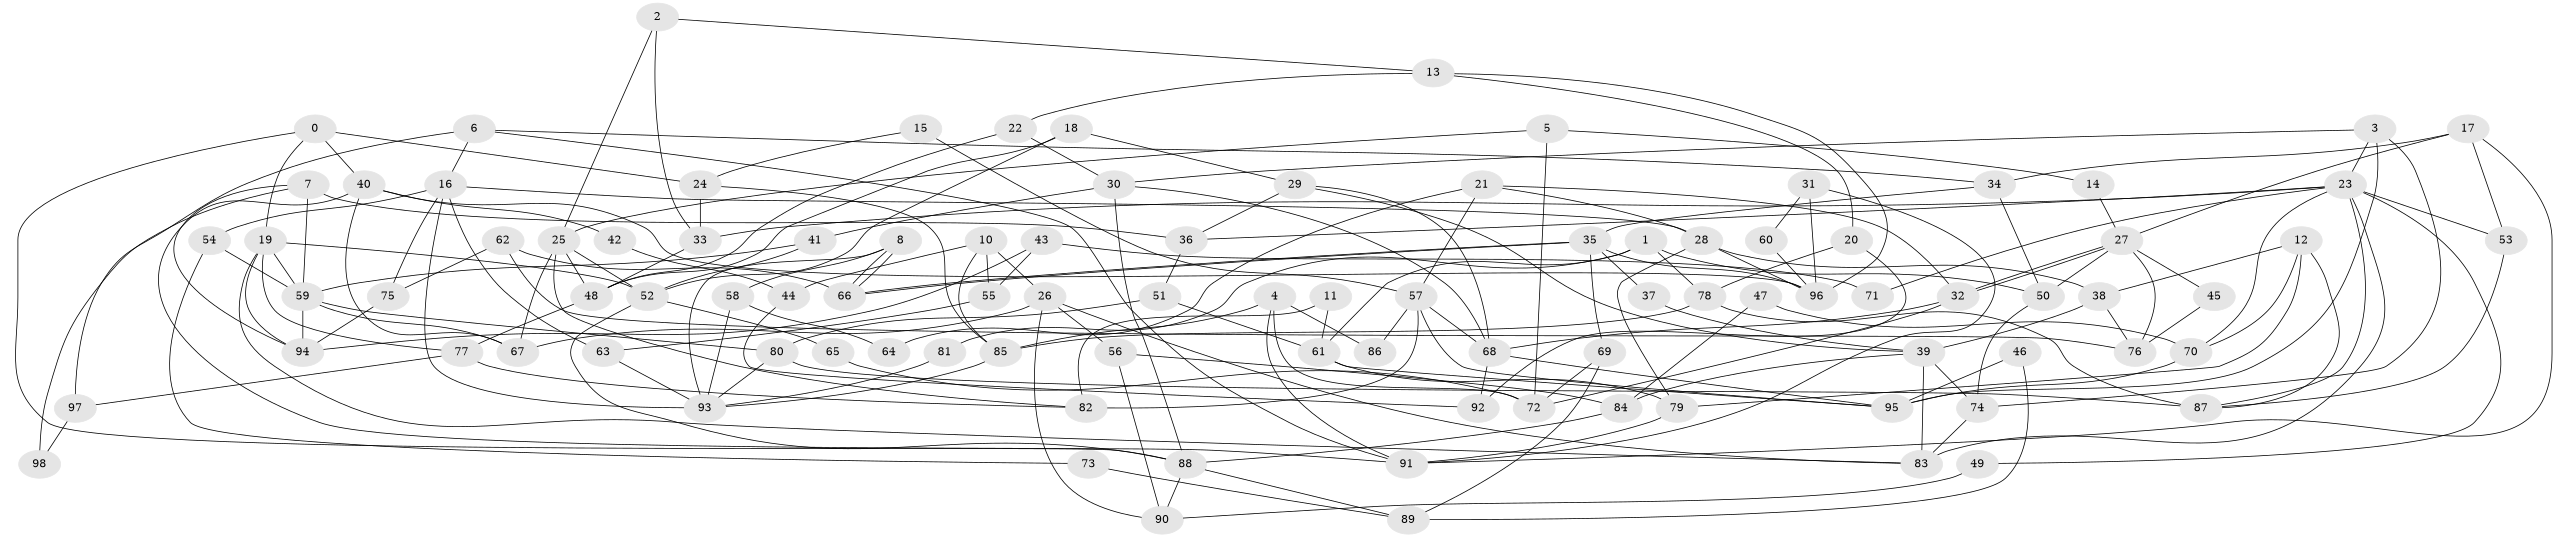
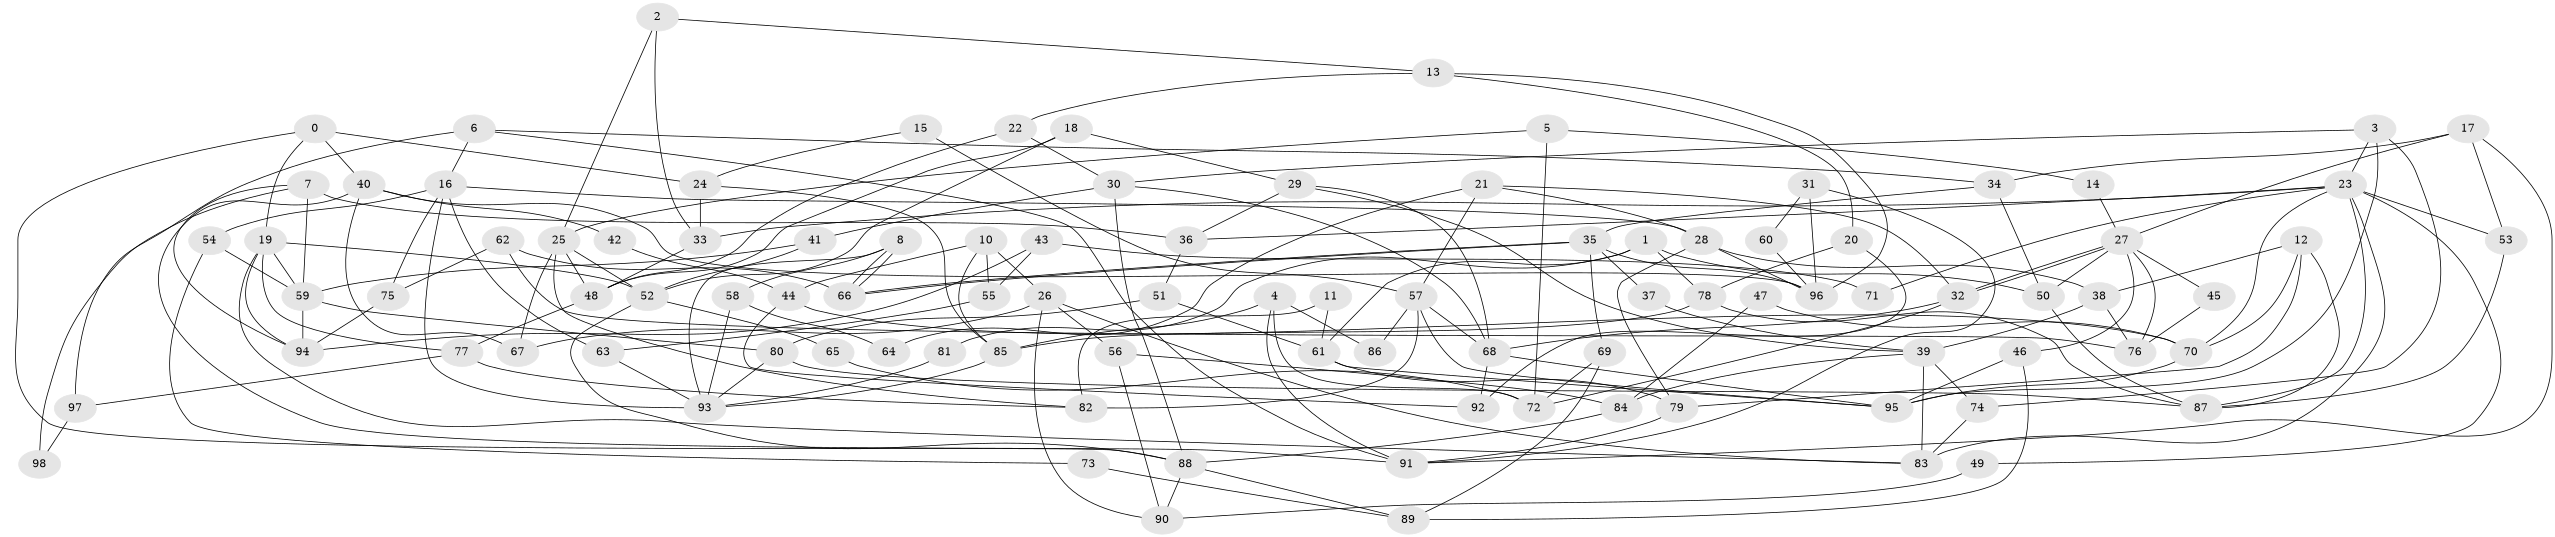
none -> (2122, 317)
(411, 324) -> none
none -> (1490, 325)
(1990, 343) -> (2109, 368)
